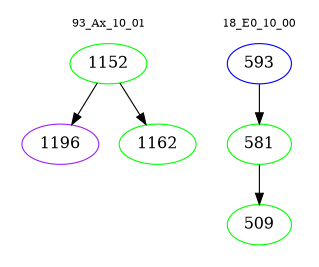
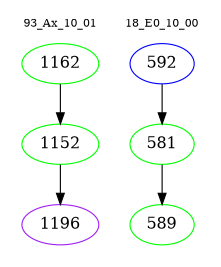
(259, 64) -> (162, 64)
(130, 99) -> (60, 98)
(259, 225) -> (162, 225)
